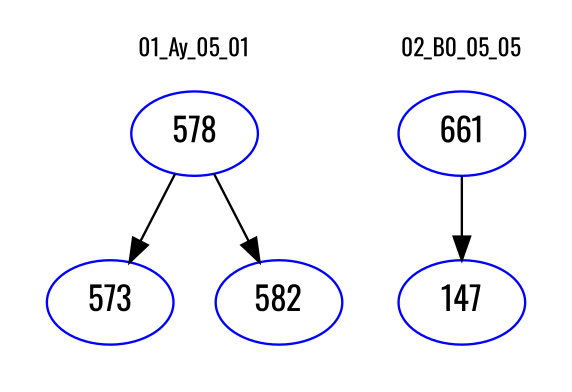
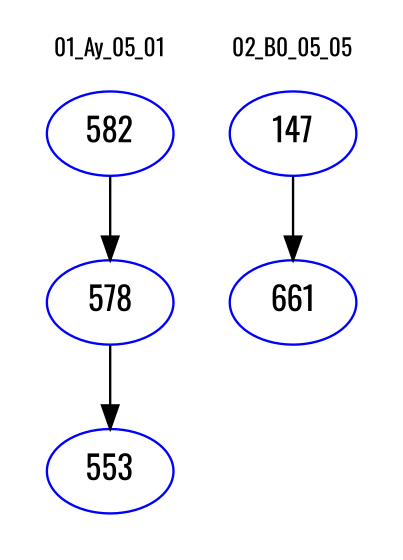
(462, 207) -> (293, 207)
(231, 208) -> (110, 207)
(110, 302) -> (110, 471)
